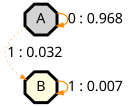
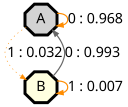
none -> (64, 56)
